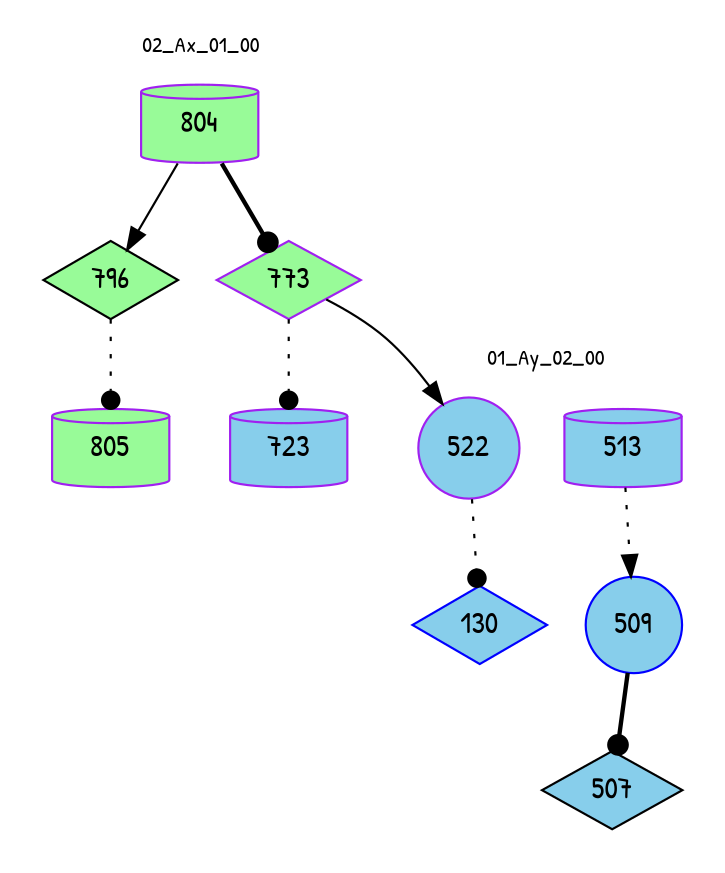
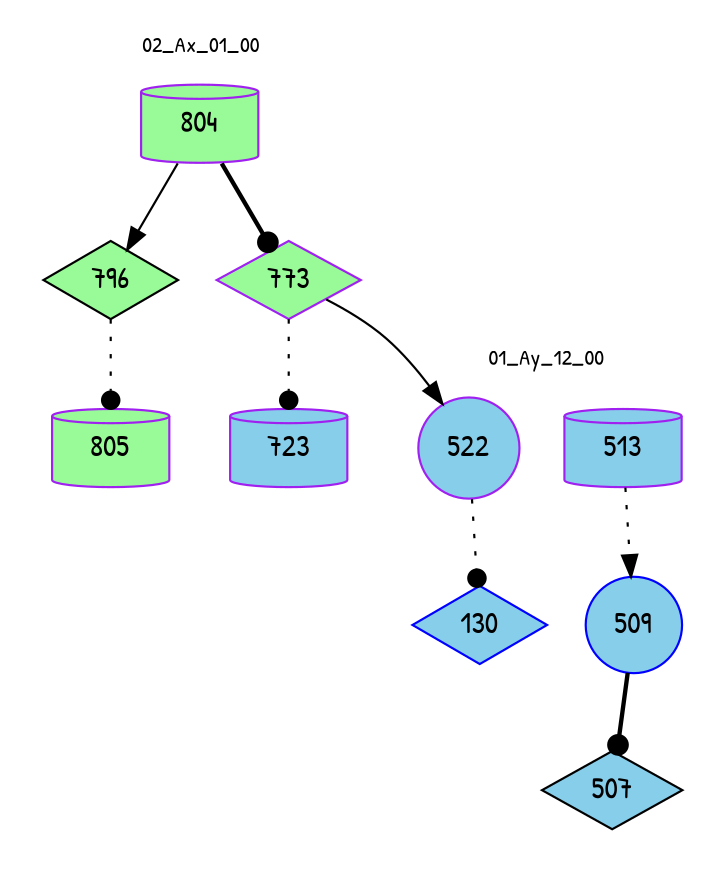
(547, 359) -> (547, 359)
